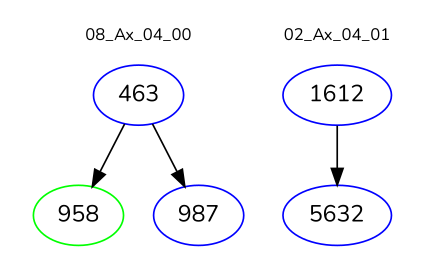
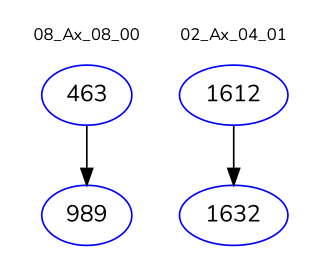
(139, 36) -> (87, 36)
(78, 215) -> none
(199, 215) -> (87, 215)
(337, 215) -> (234, 215)
